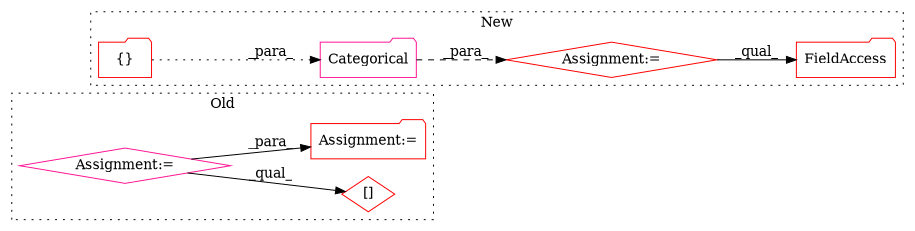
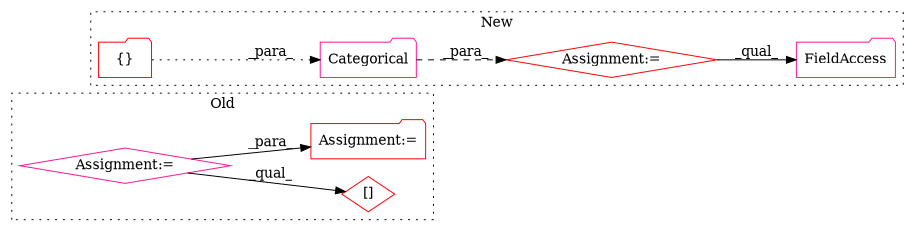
(846, 60) -> (846, 60)
